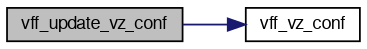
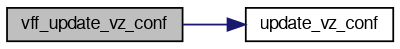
(303, 25) -> (320, 25)
